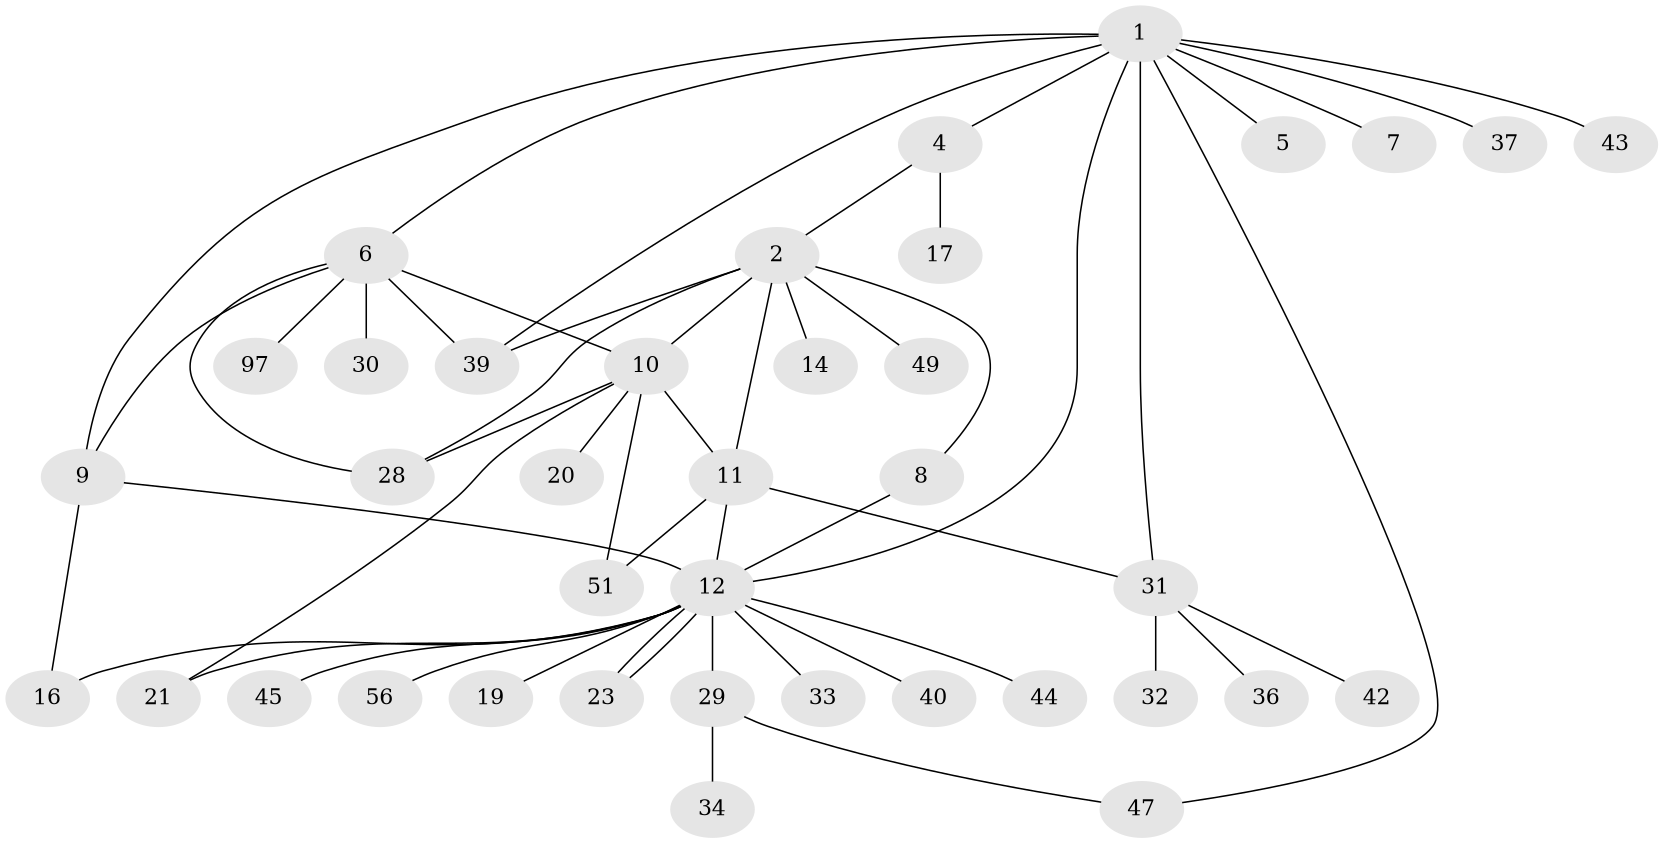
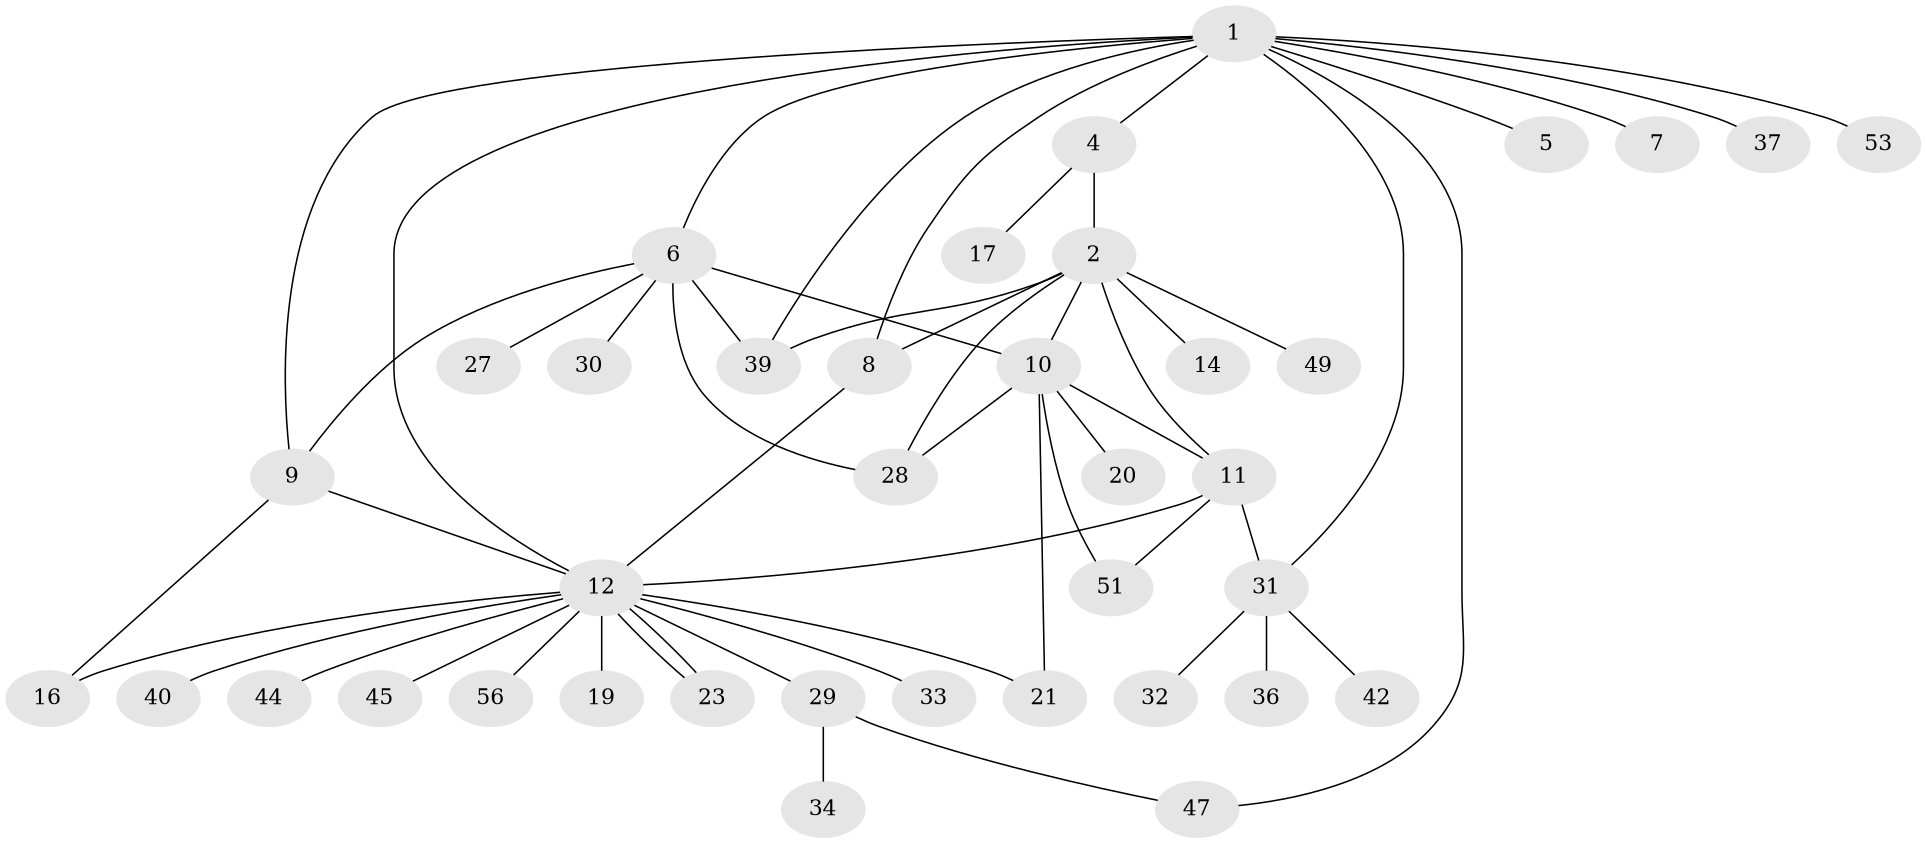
(1616, 145) -> (1879, 145)
none -> (995, 148)
(255, 366) -> (479, 366)
